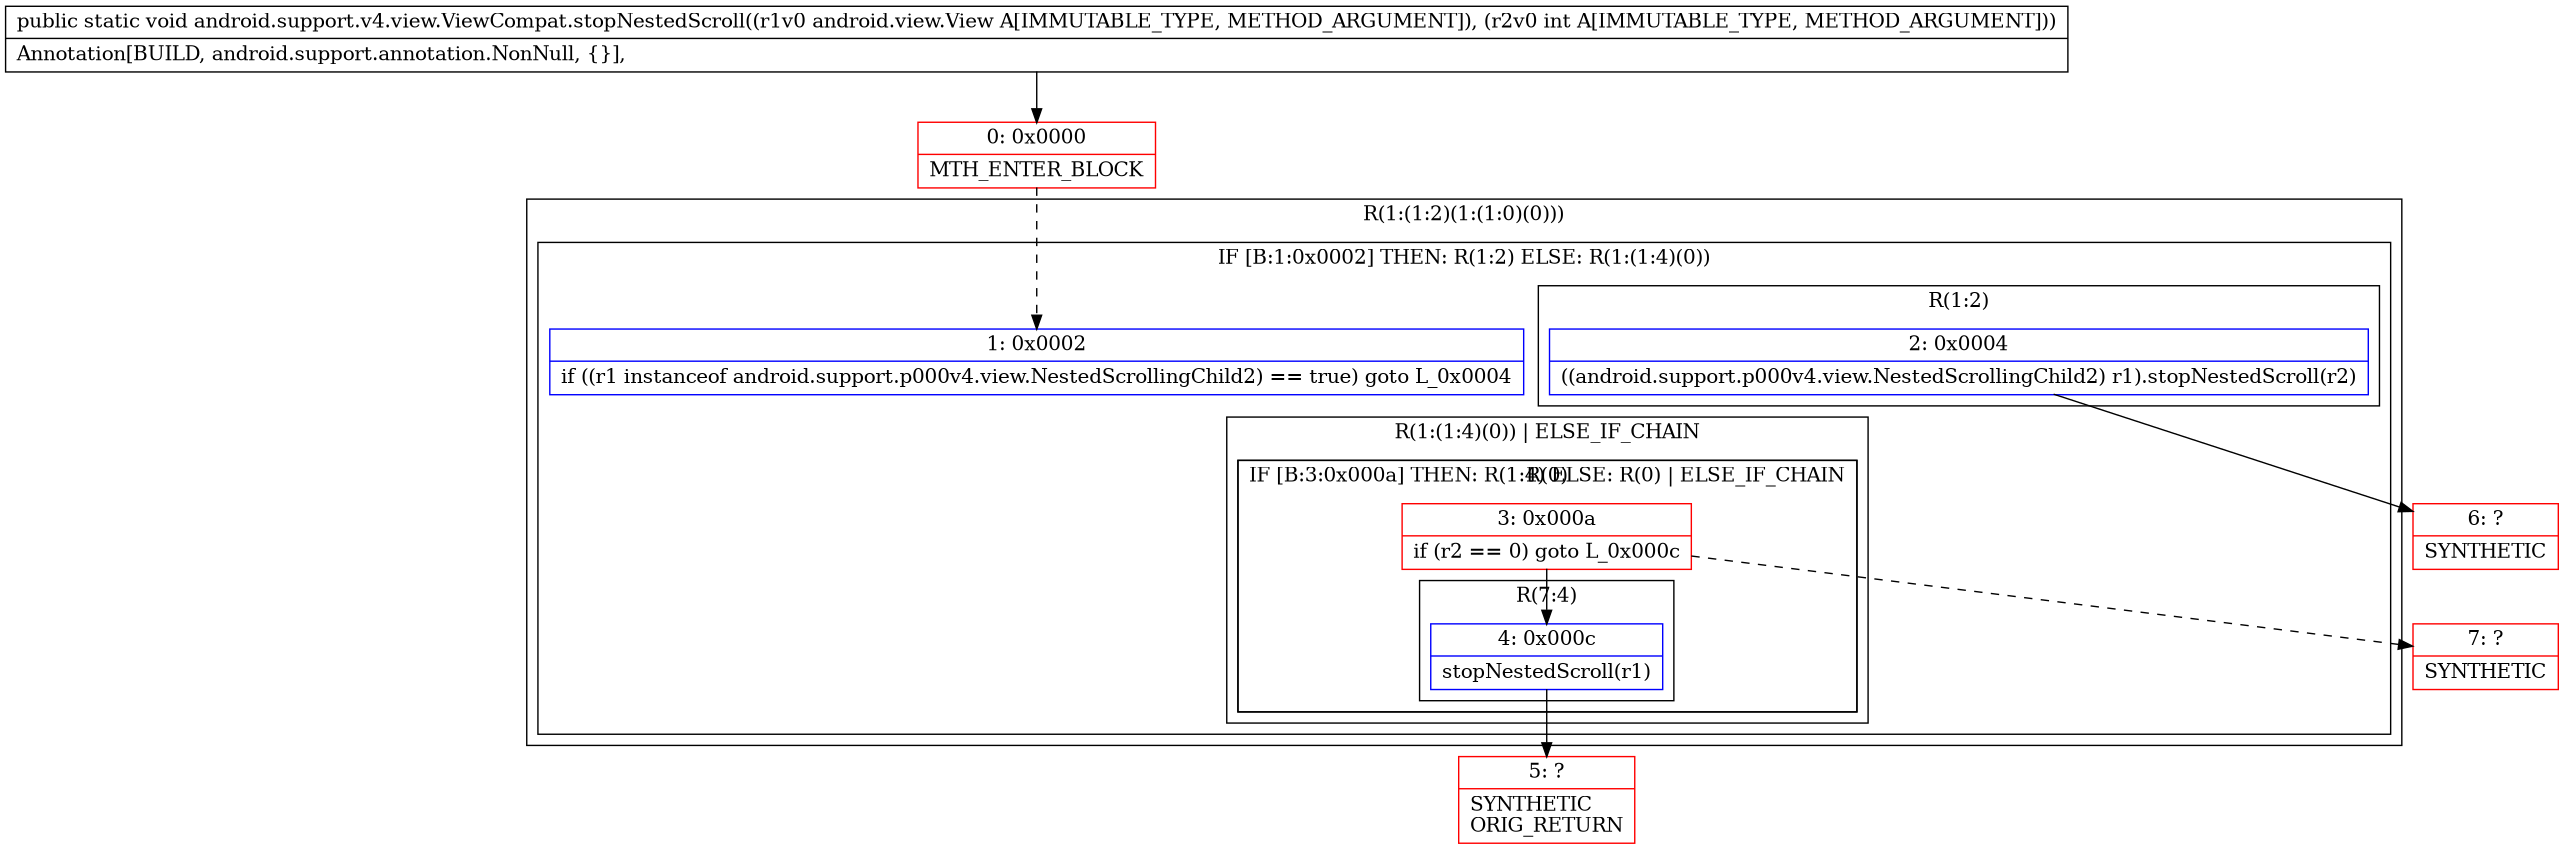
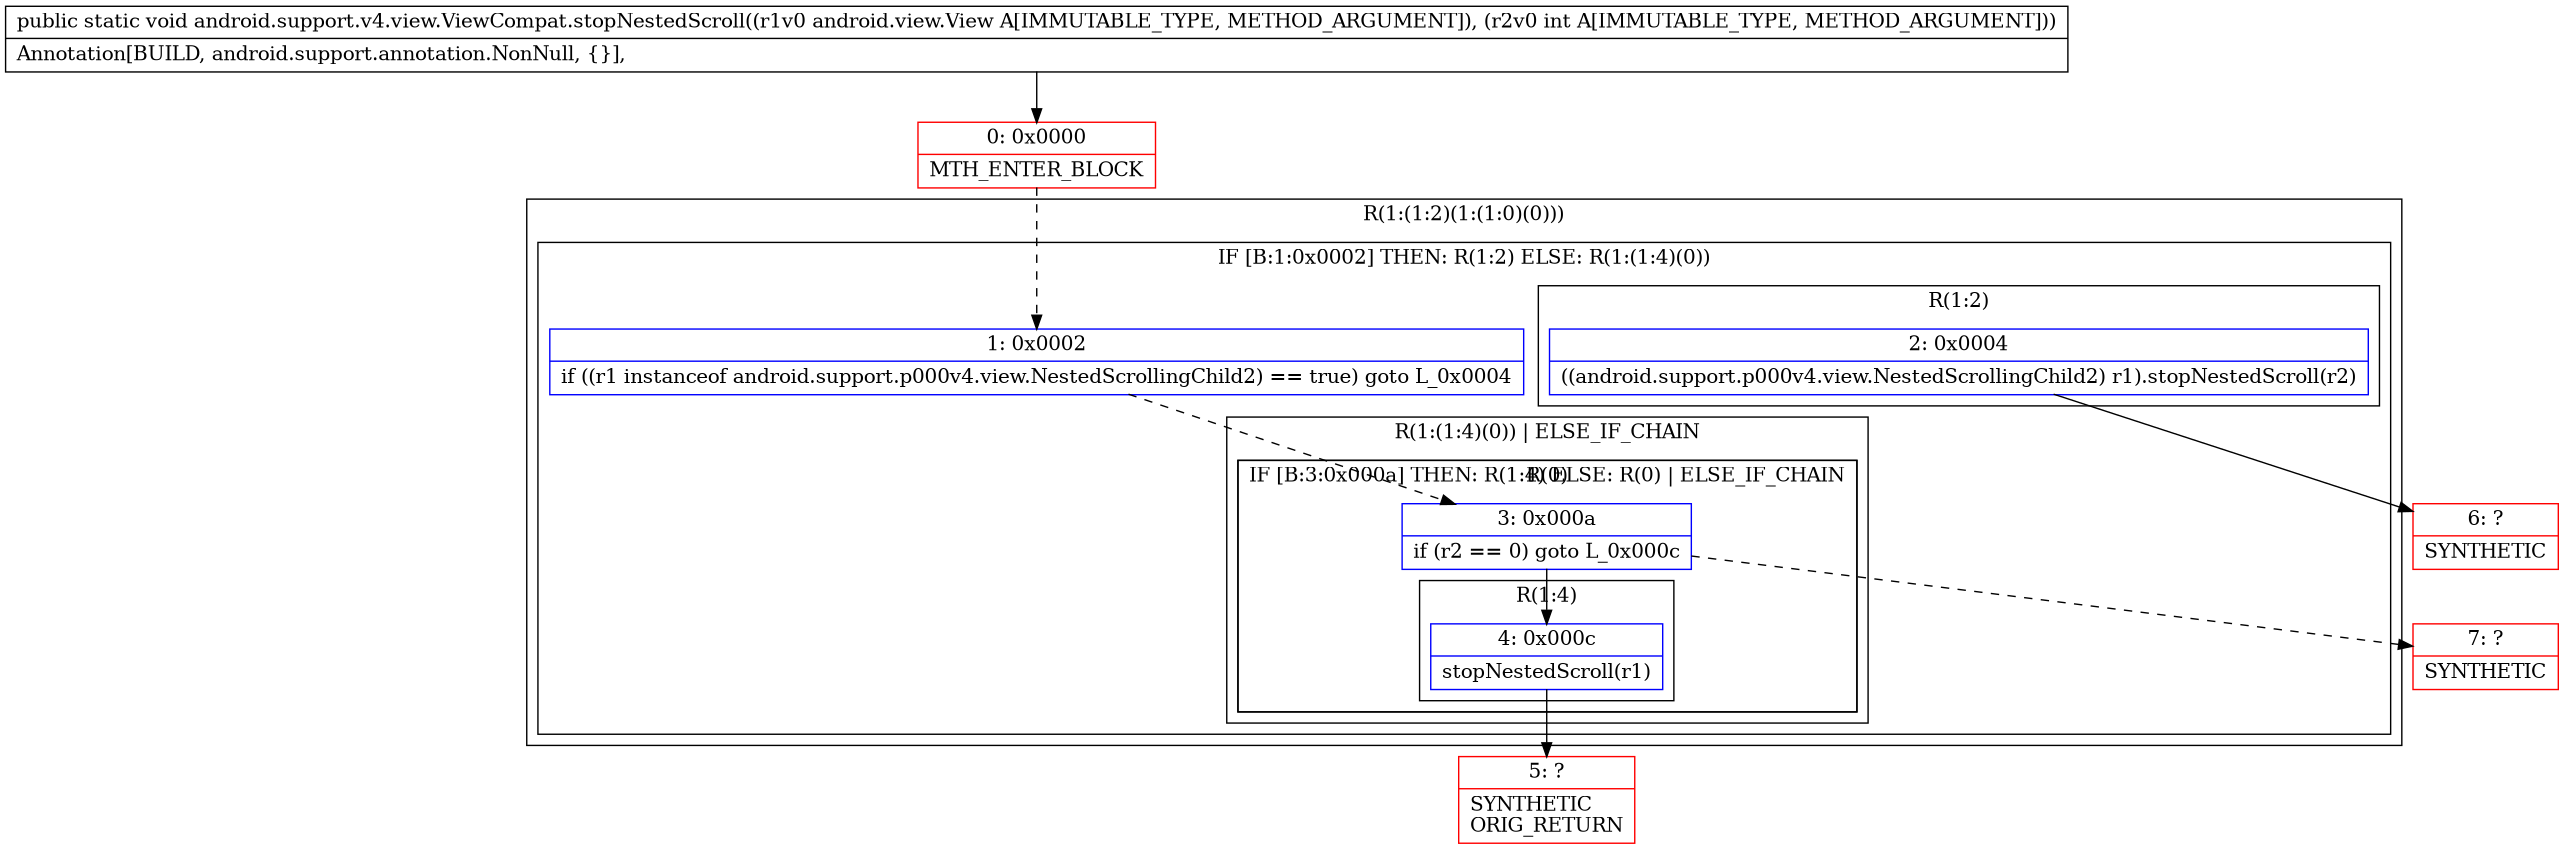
none -> (1285, 447)
(1547, 537) -> (1547, 537)
(1547, 597) -> (1547, 597)
